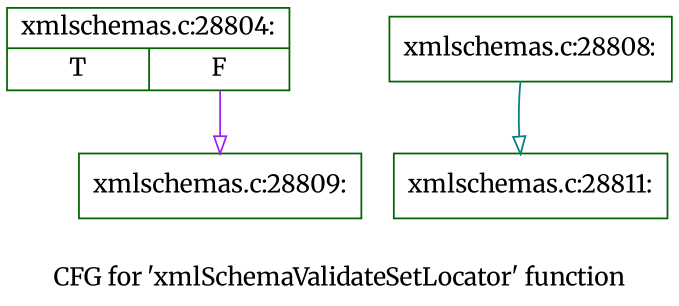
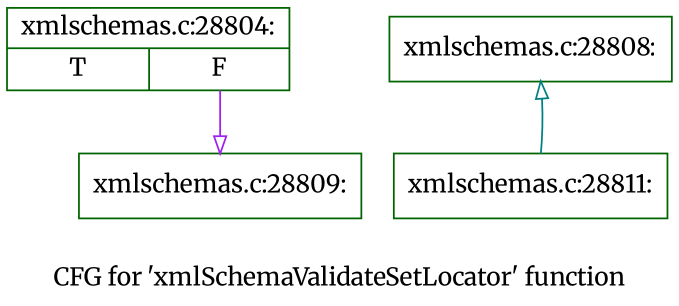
(519, 109) -> (542, 126)
